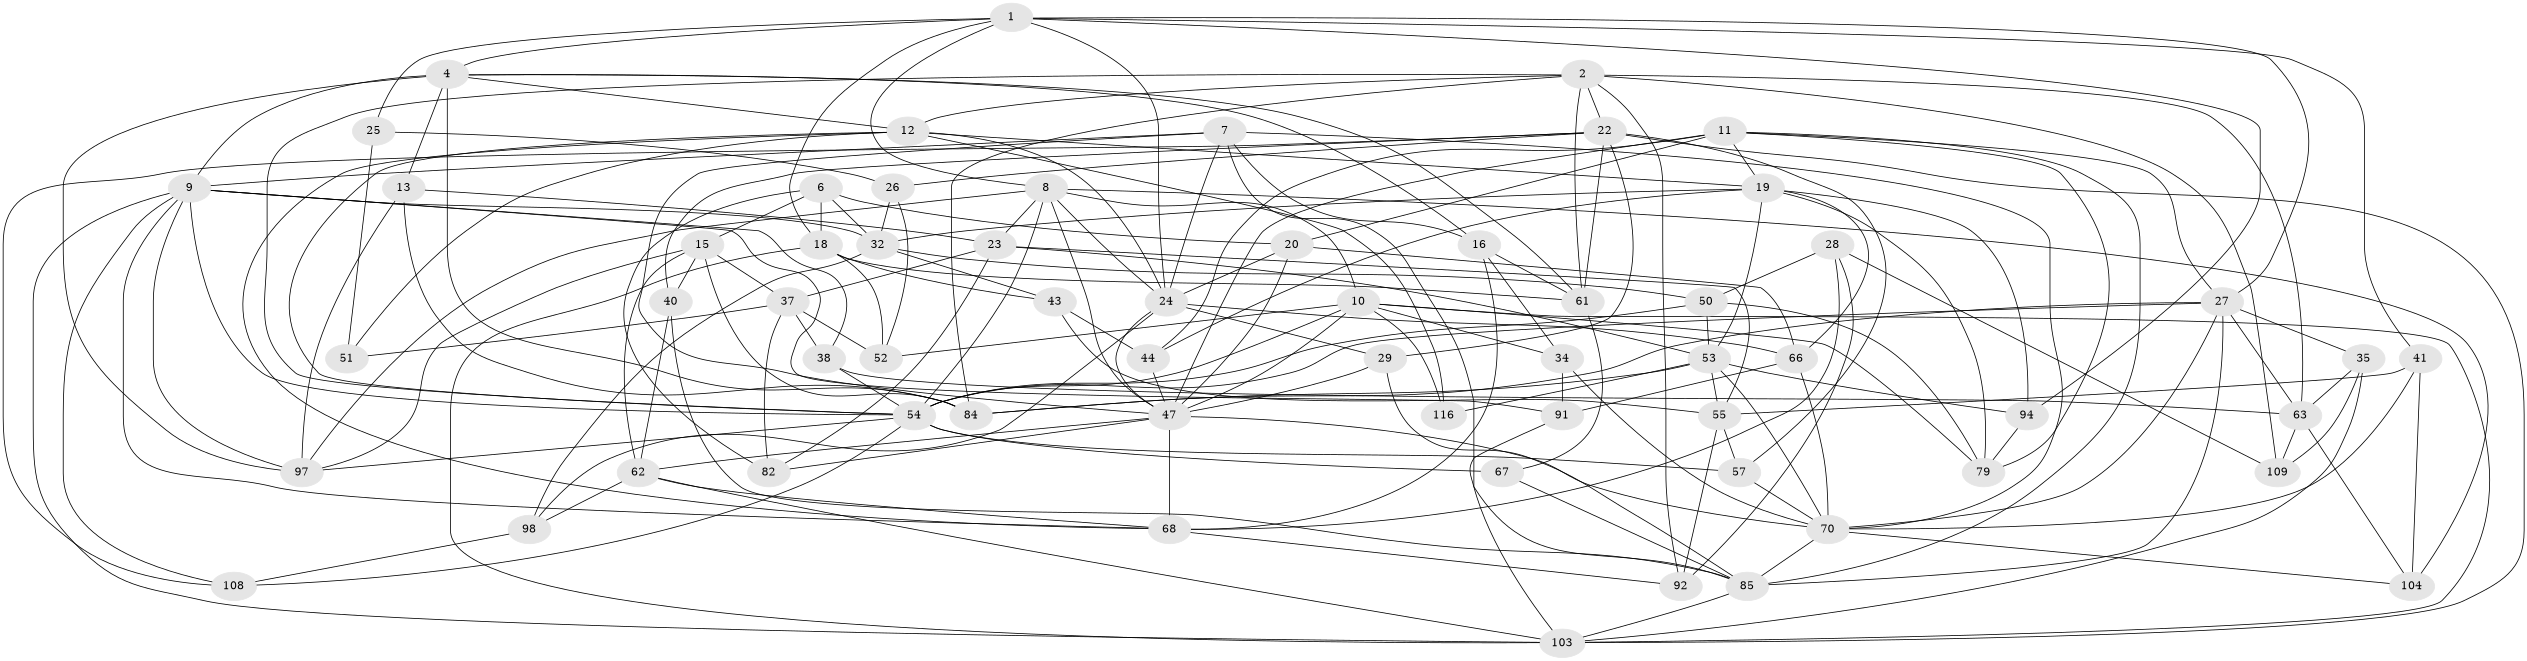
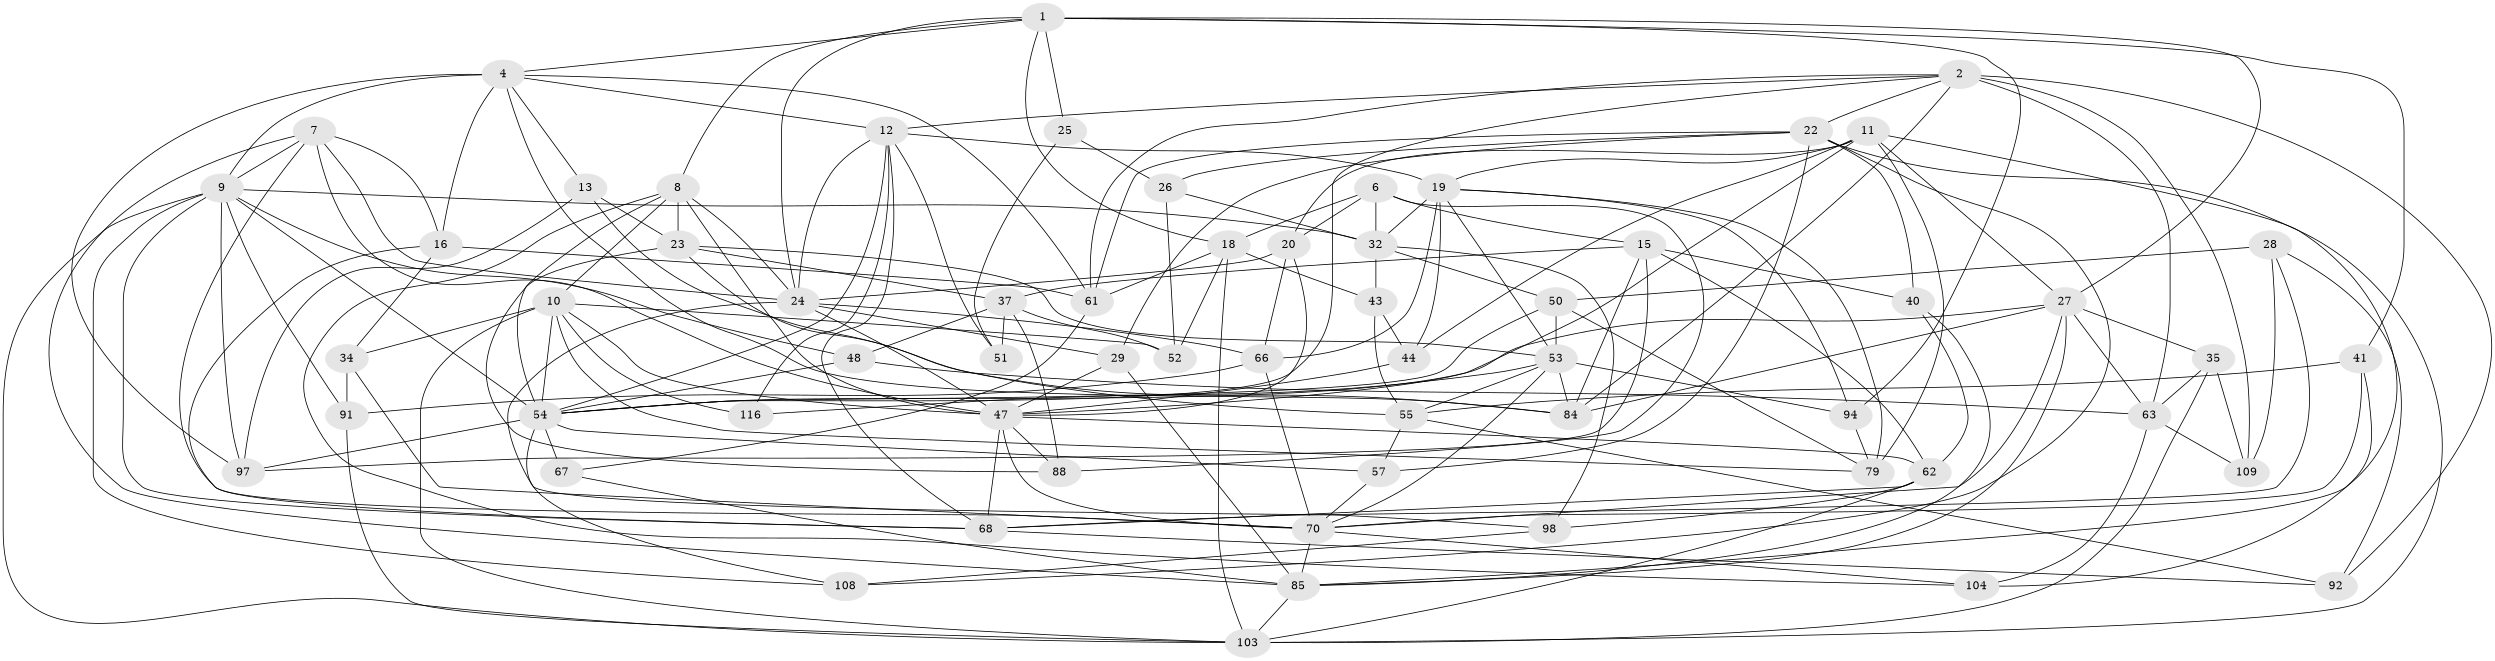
(630, 240) -> none
(824, 359) -> (854, 359)
(769, 473) -> (1060, 473)
